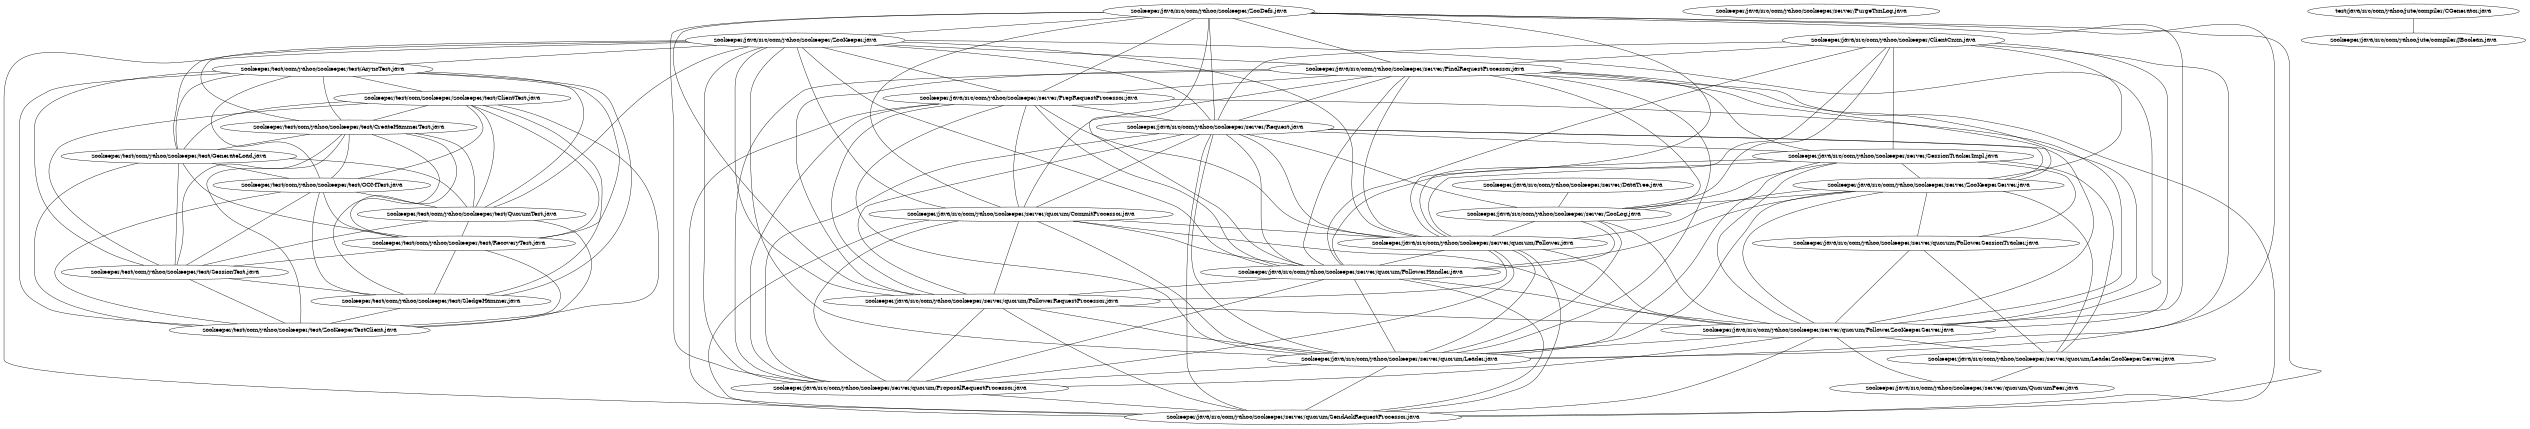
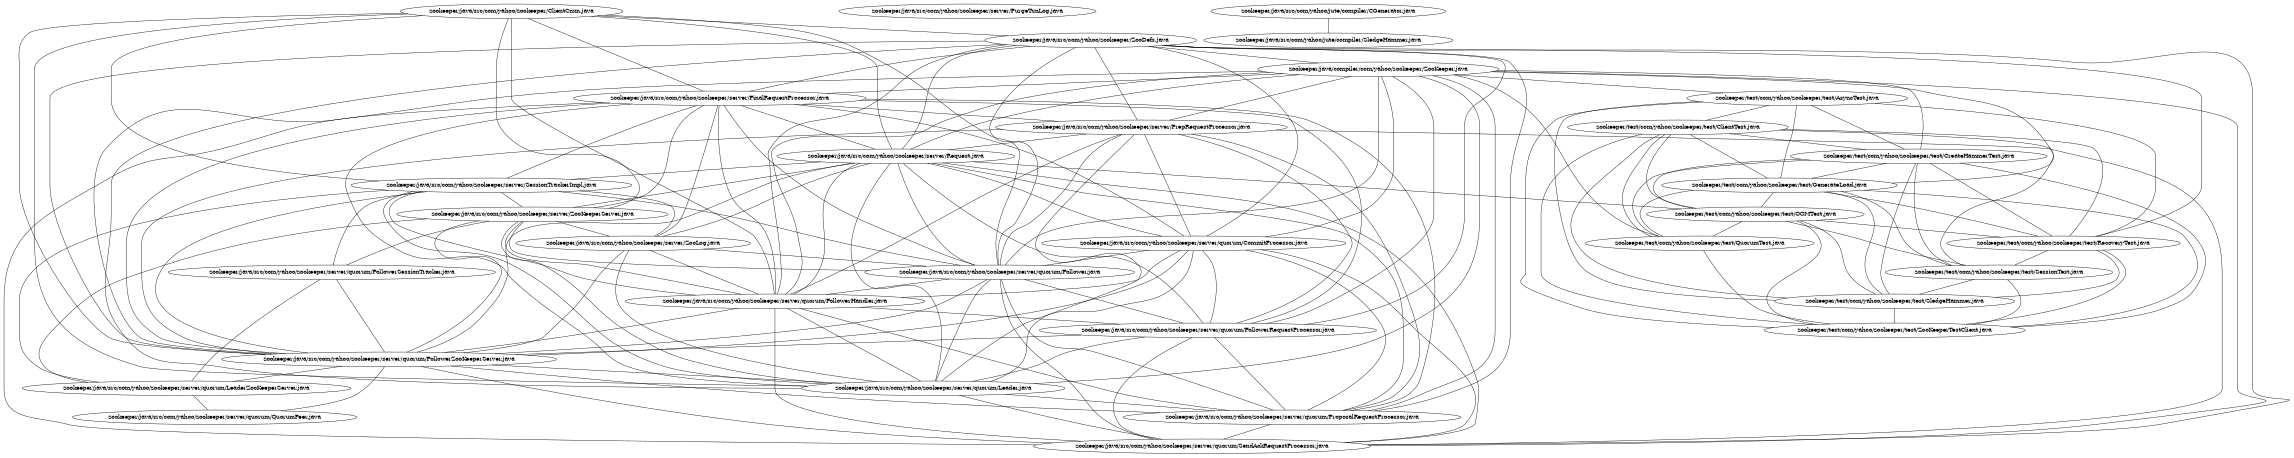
(2413, 11) -> (1328, 11)
(795, 40) -> (1378, 69)
(2413, 40) -> (1328, 40)
(578, 97) -> none
(452, 98) -> (1678, 127)
(35, 126) -> none
(222, 139) -> (1309, 184)
(1759, 145) -> (802, 26)
(1573, 185) -> none
(465, 229) -> (1790, 55)
none -> (1873, 232)
(315, 241) -> none
